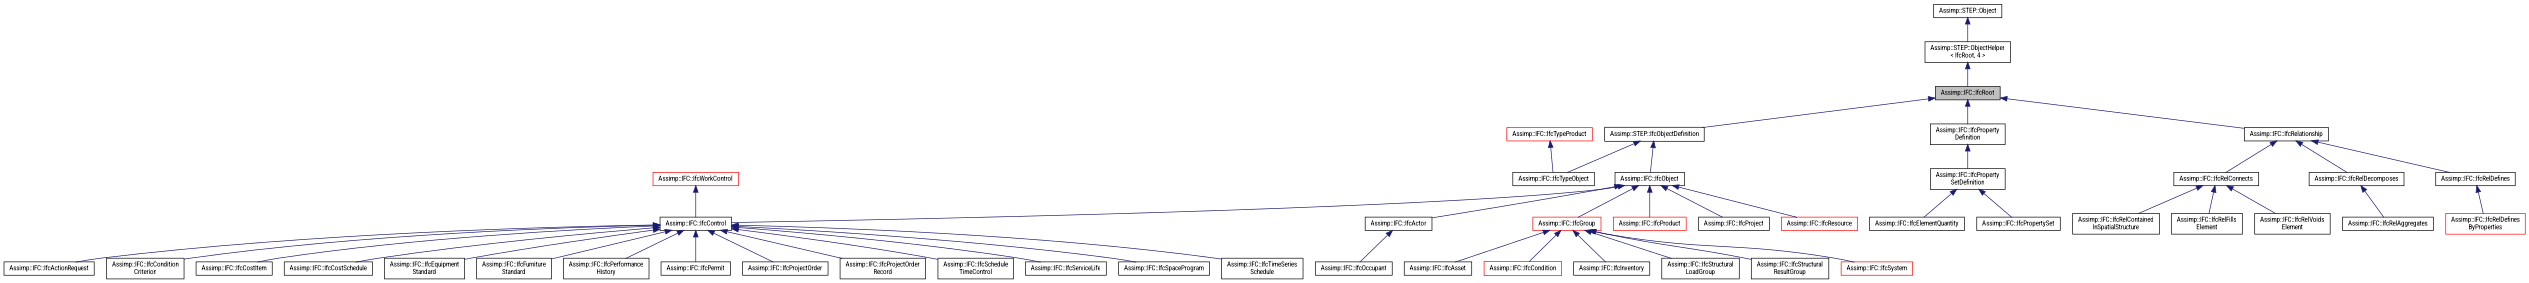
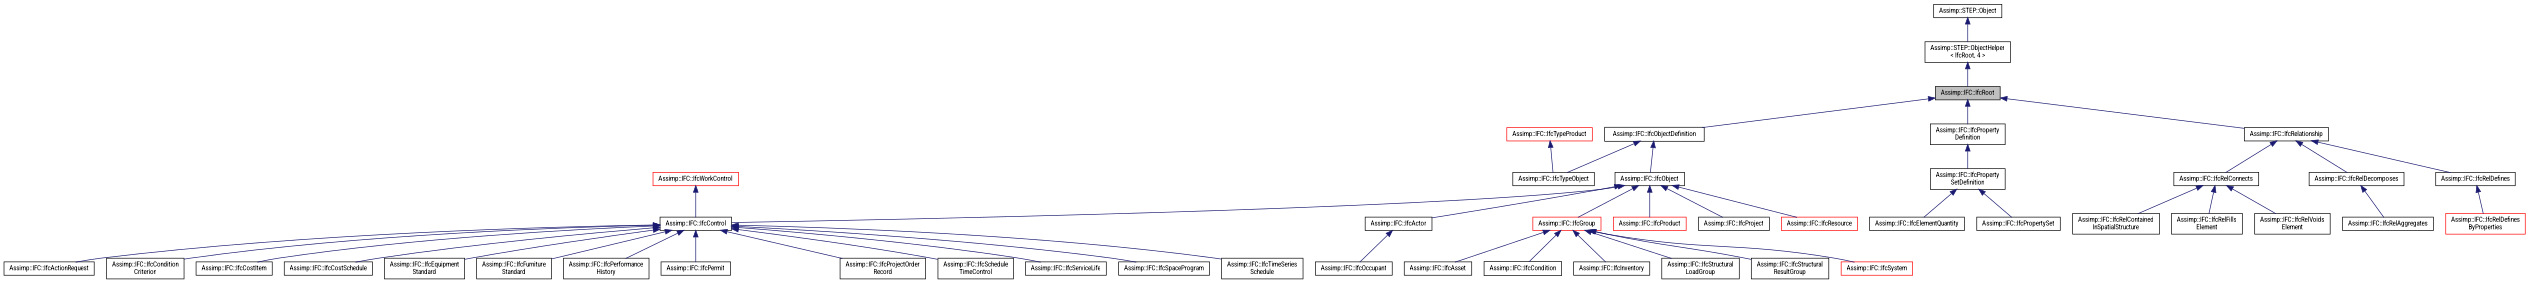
(1654, 134) -> (1654, 134)
(785, 269) -> none
(1523, 269) -> (1523, 269)
